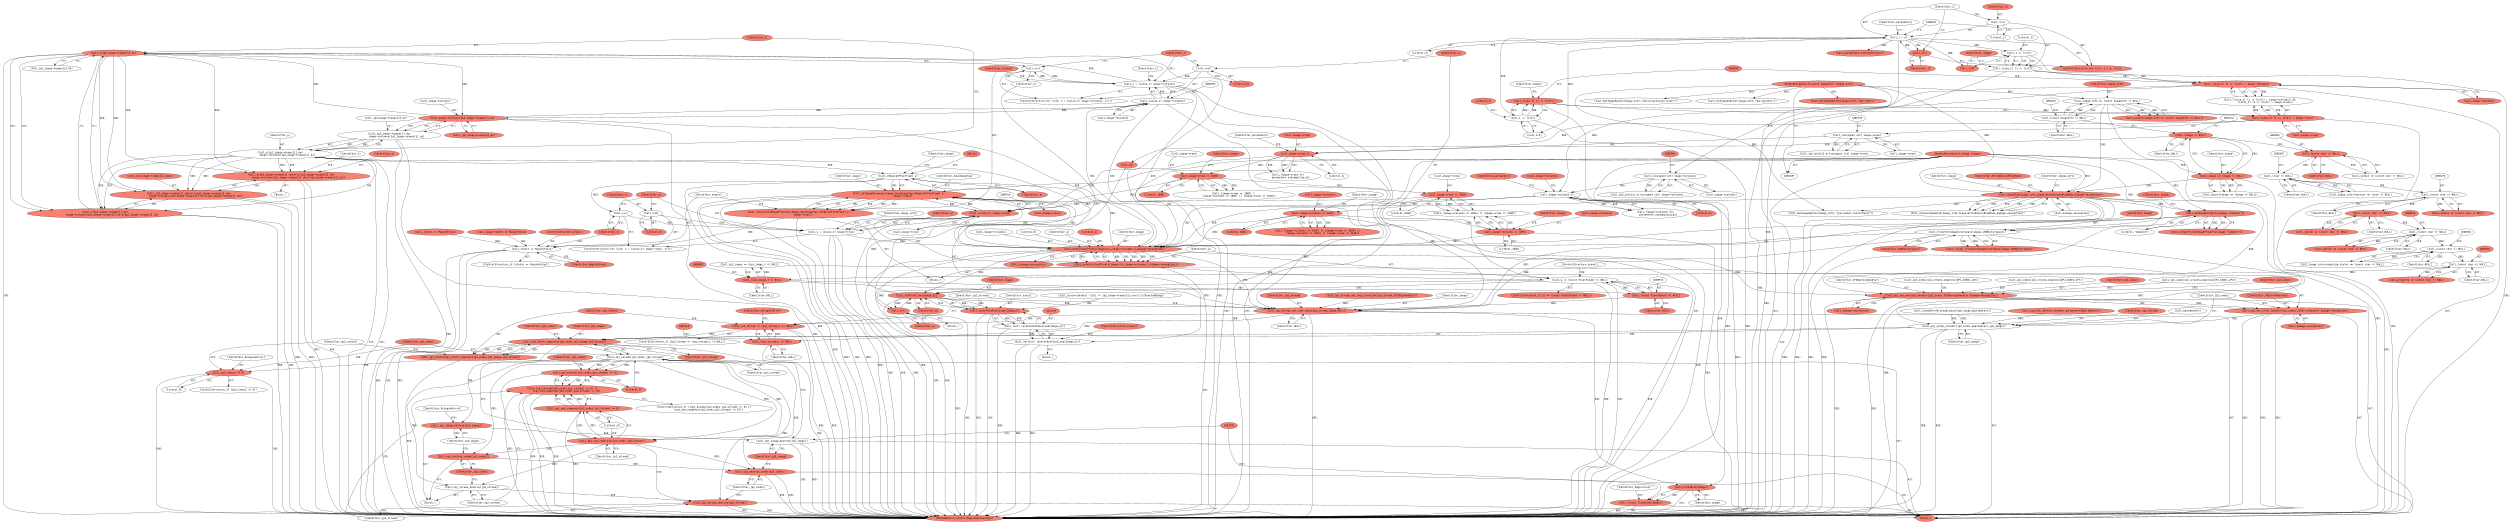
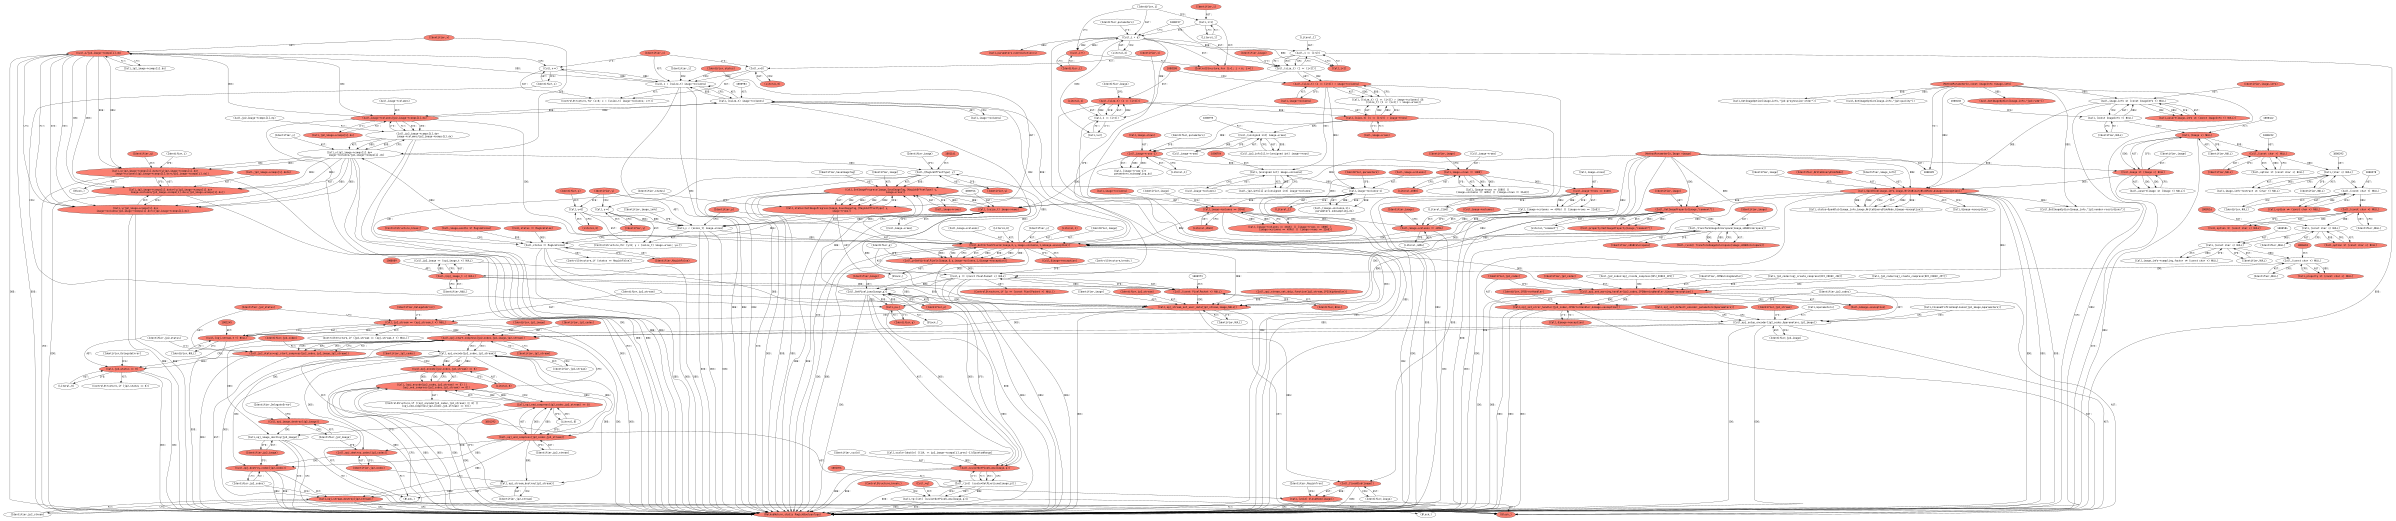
(1651, 146) -> (1665, 510)
(917, 296) -> (867, 292)
